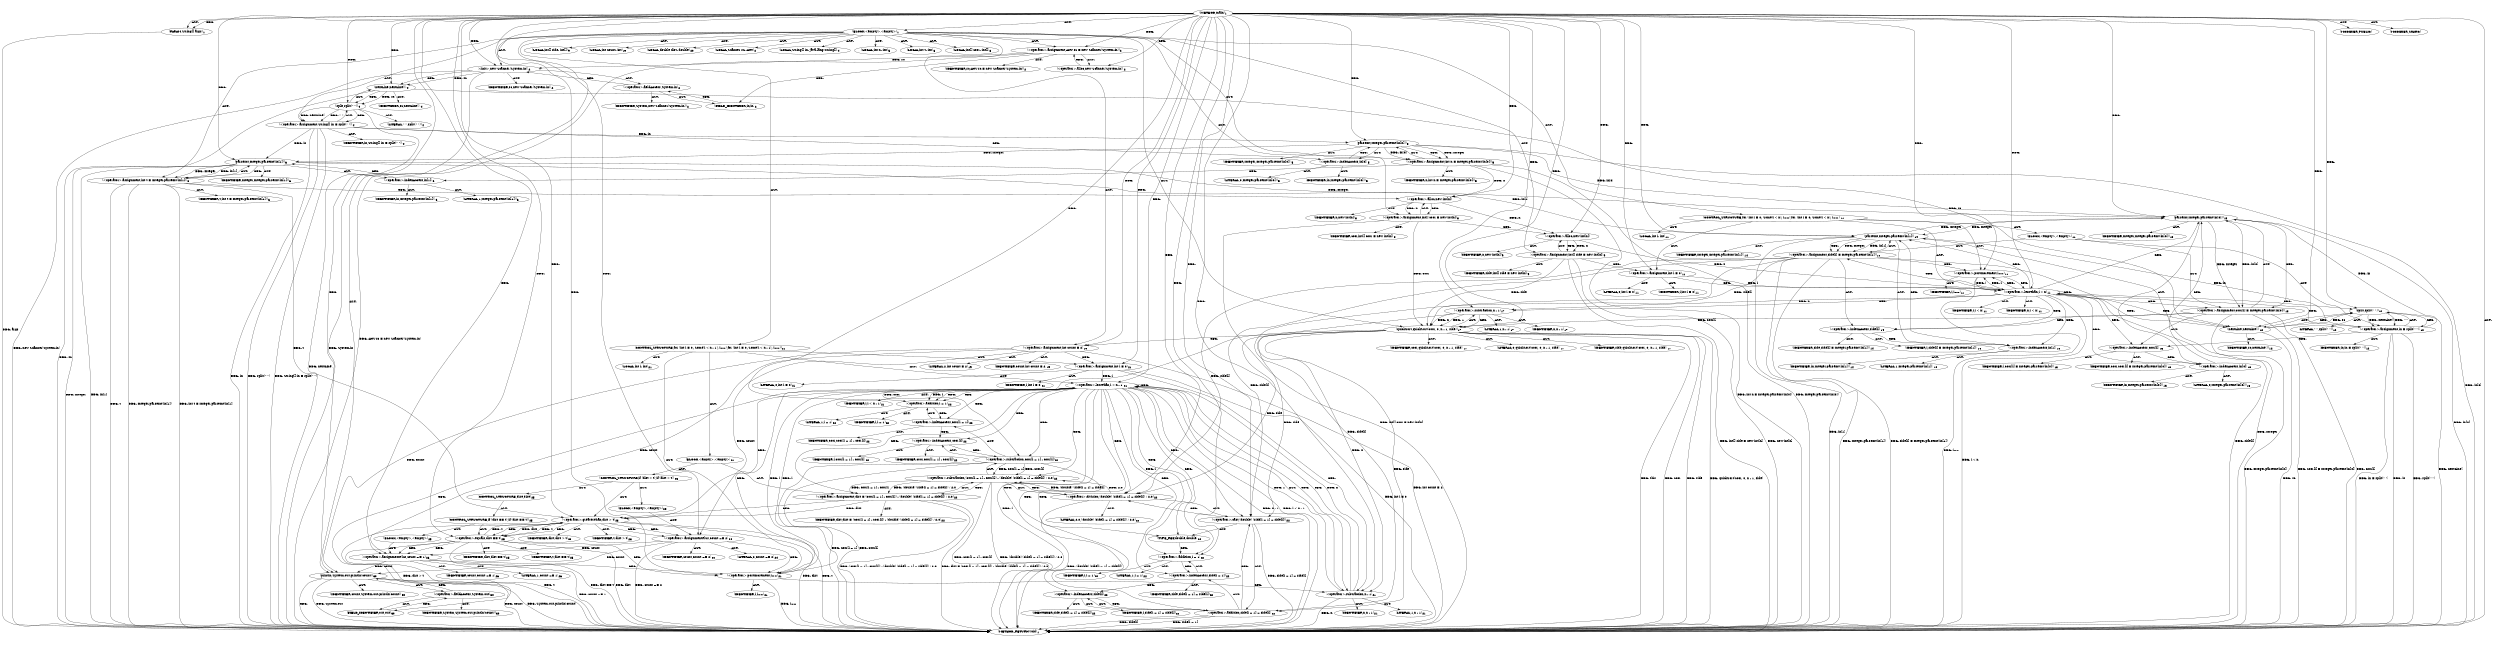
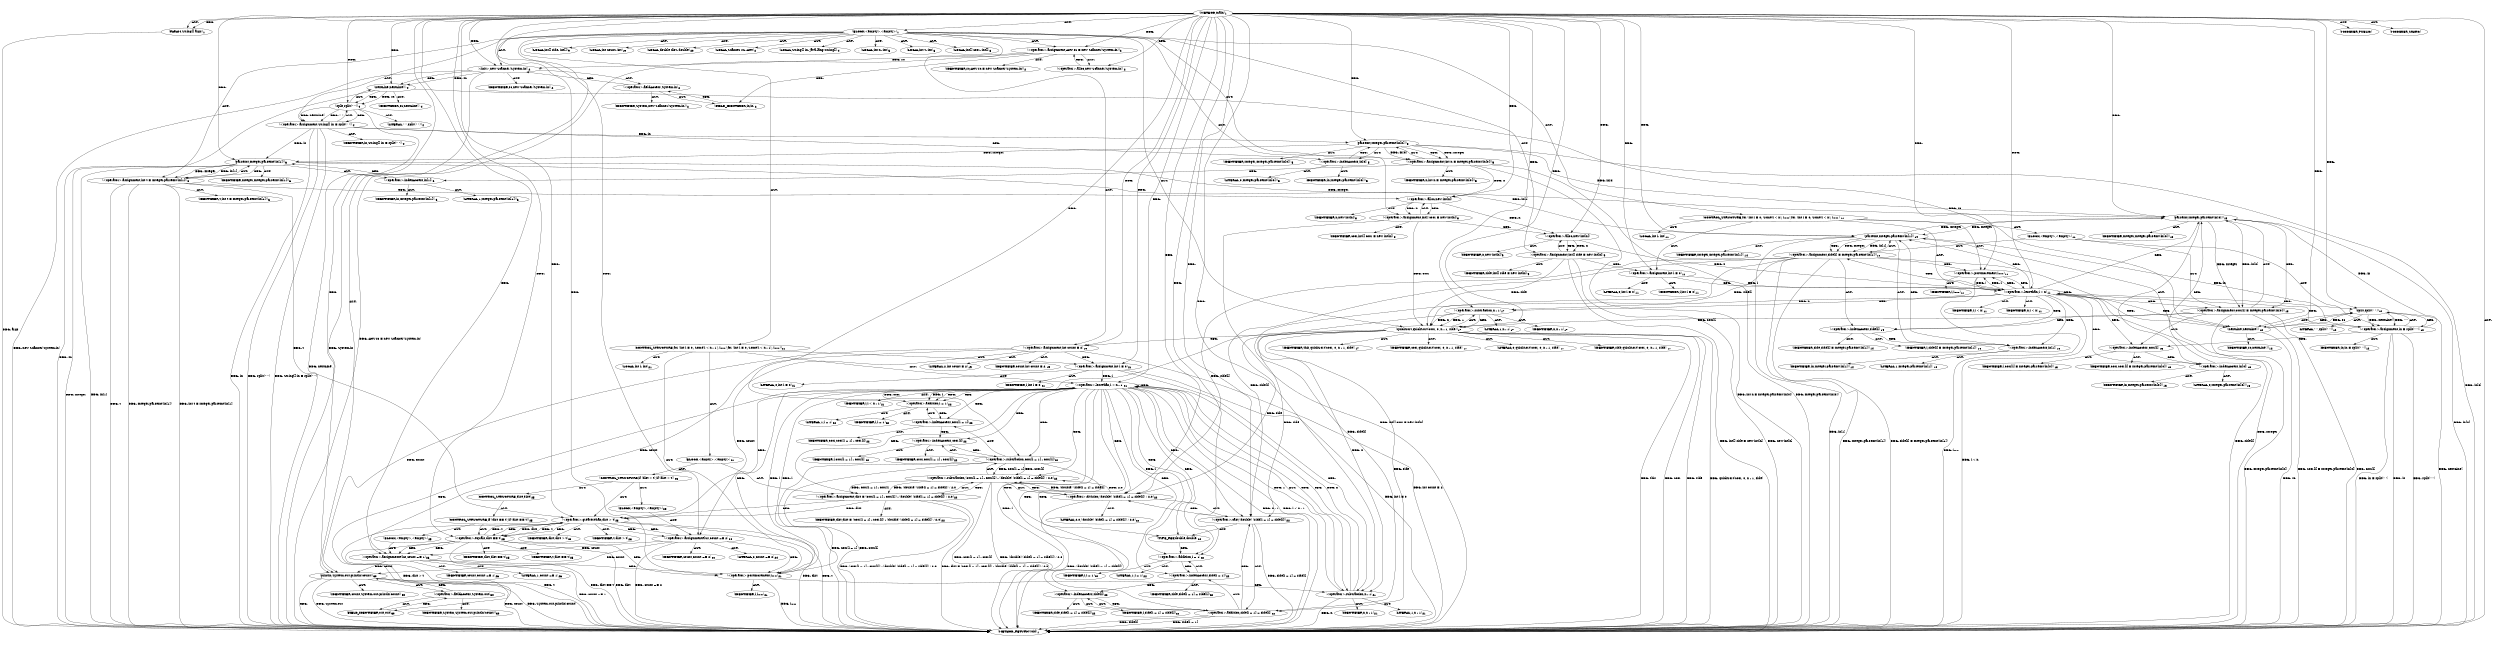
none -> (1321, 348)
